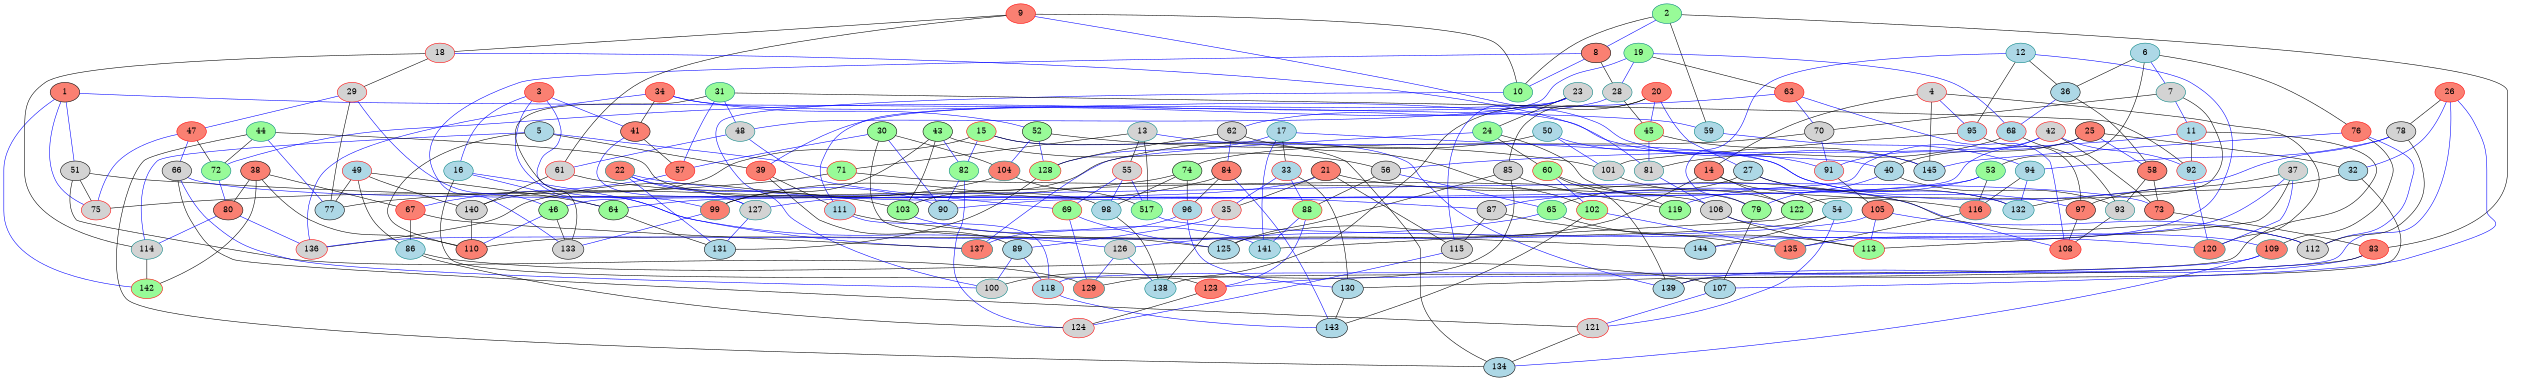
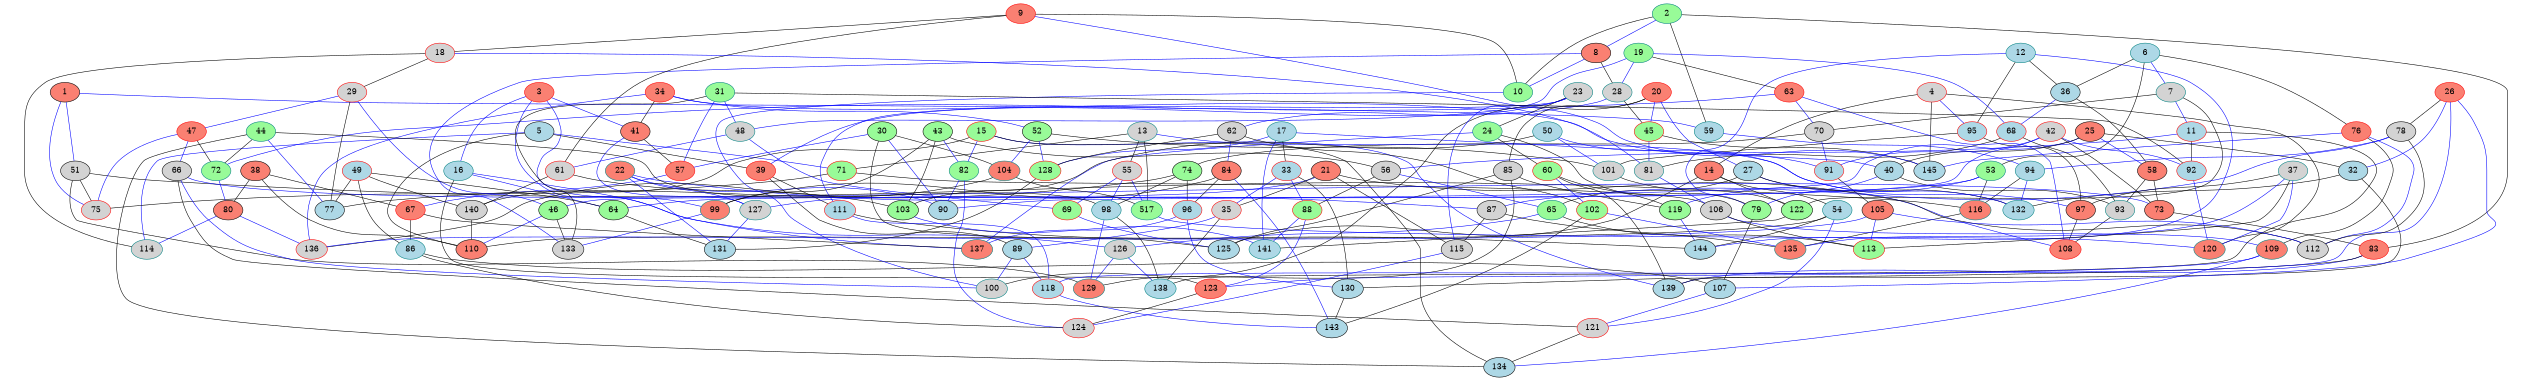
none -> (1688, 230)
(1078, 249) -> (1097, 249)
(147, 289) -> none
